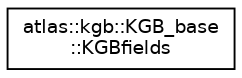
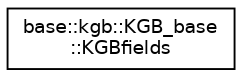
(121, 39) -> (121, 39)
